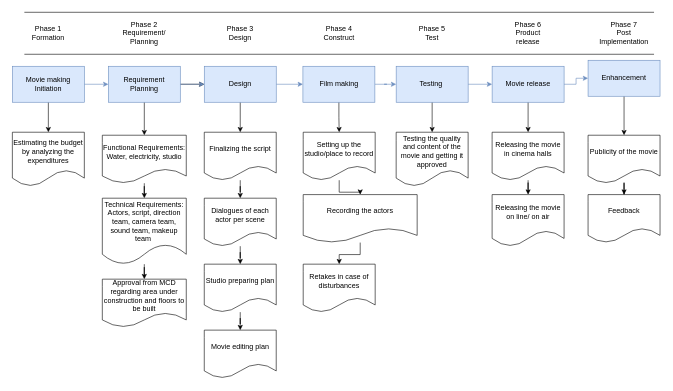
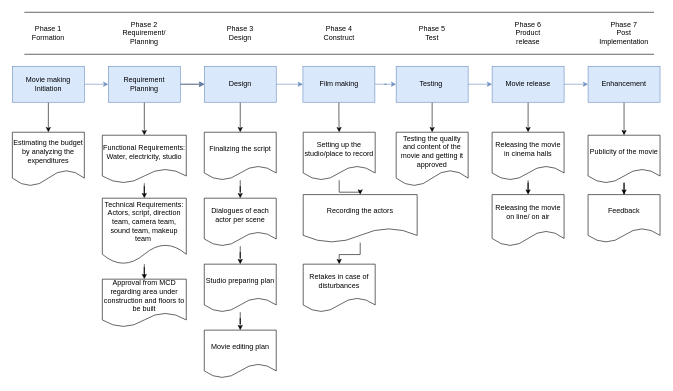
(624, 78) -> (624, 84)
